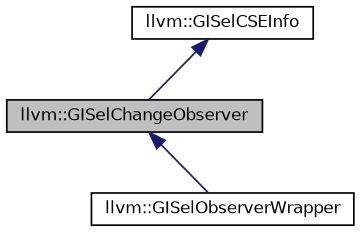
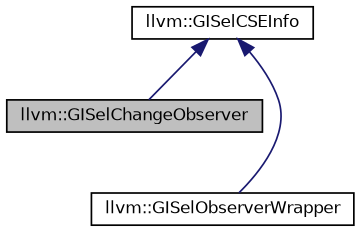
(185, 169) -> (280, 124)
